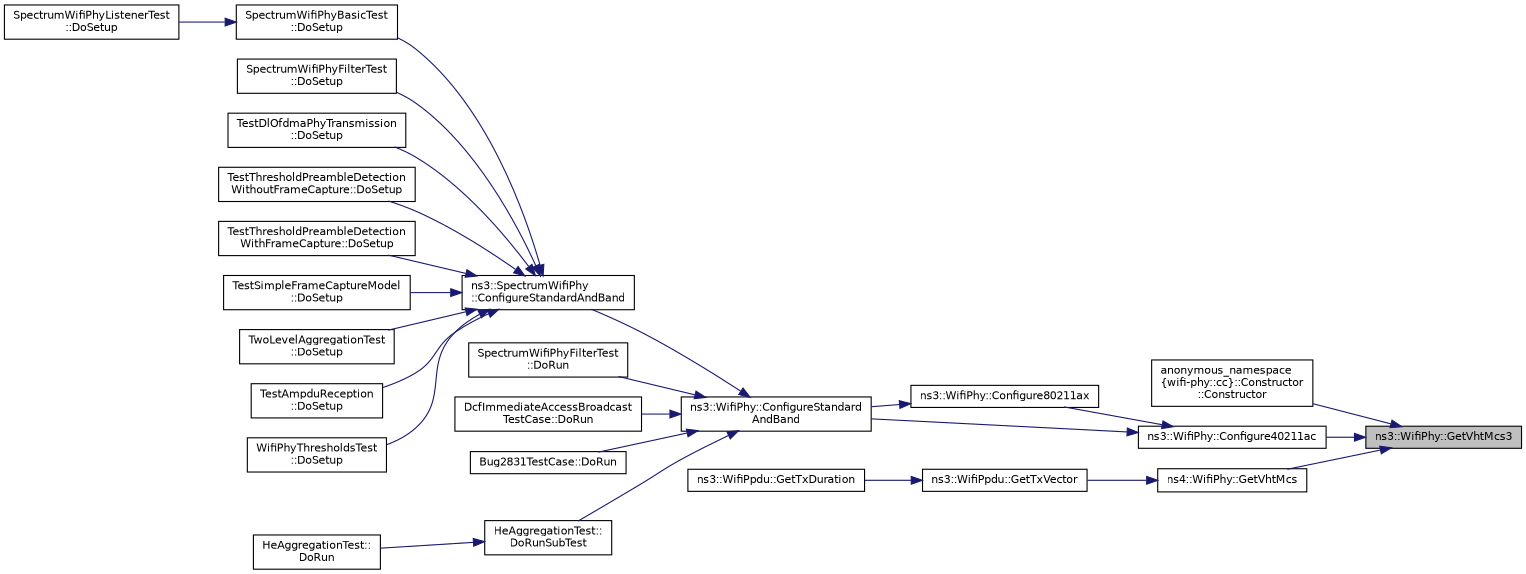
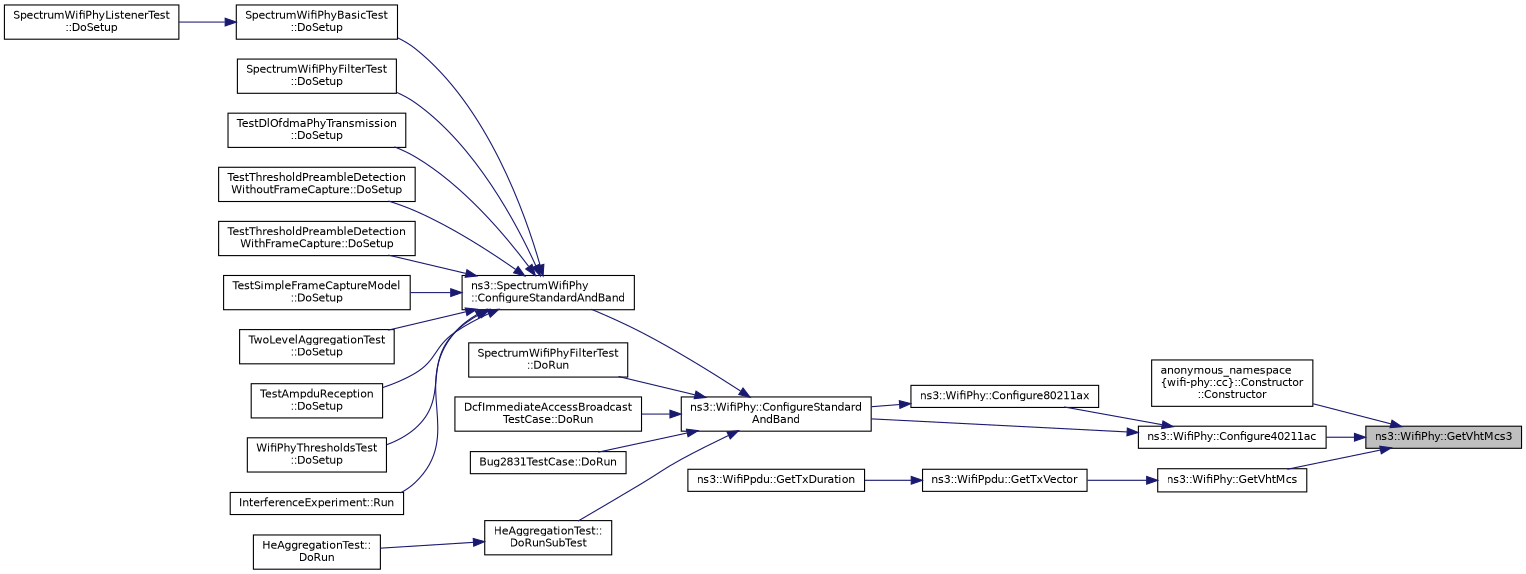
(1232, 480) -> (1232, 480)
none -> (317, 504)
